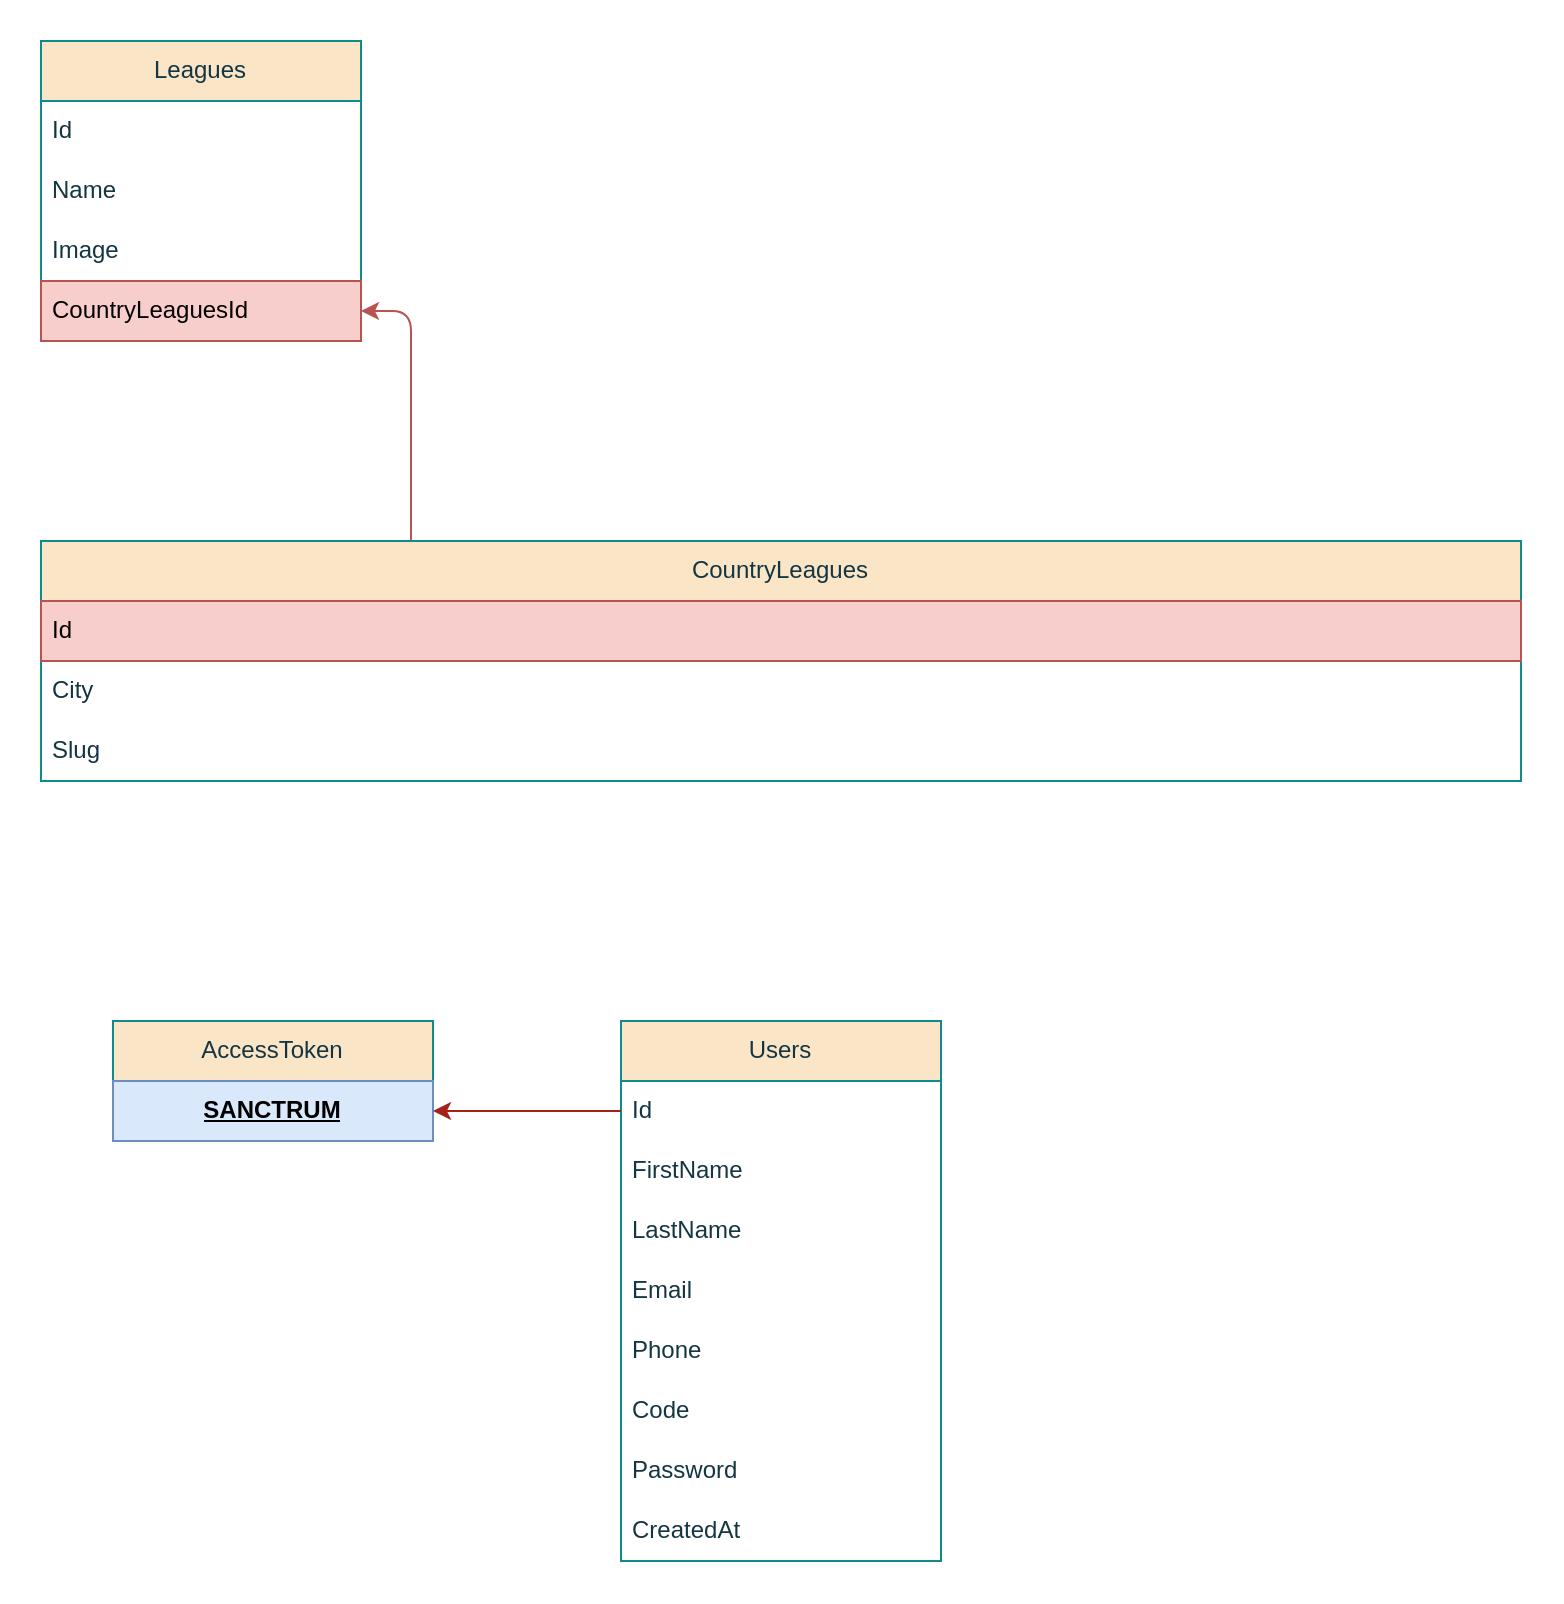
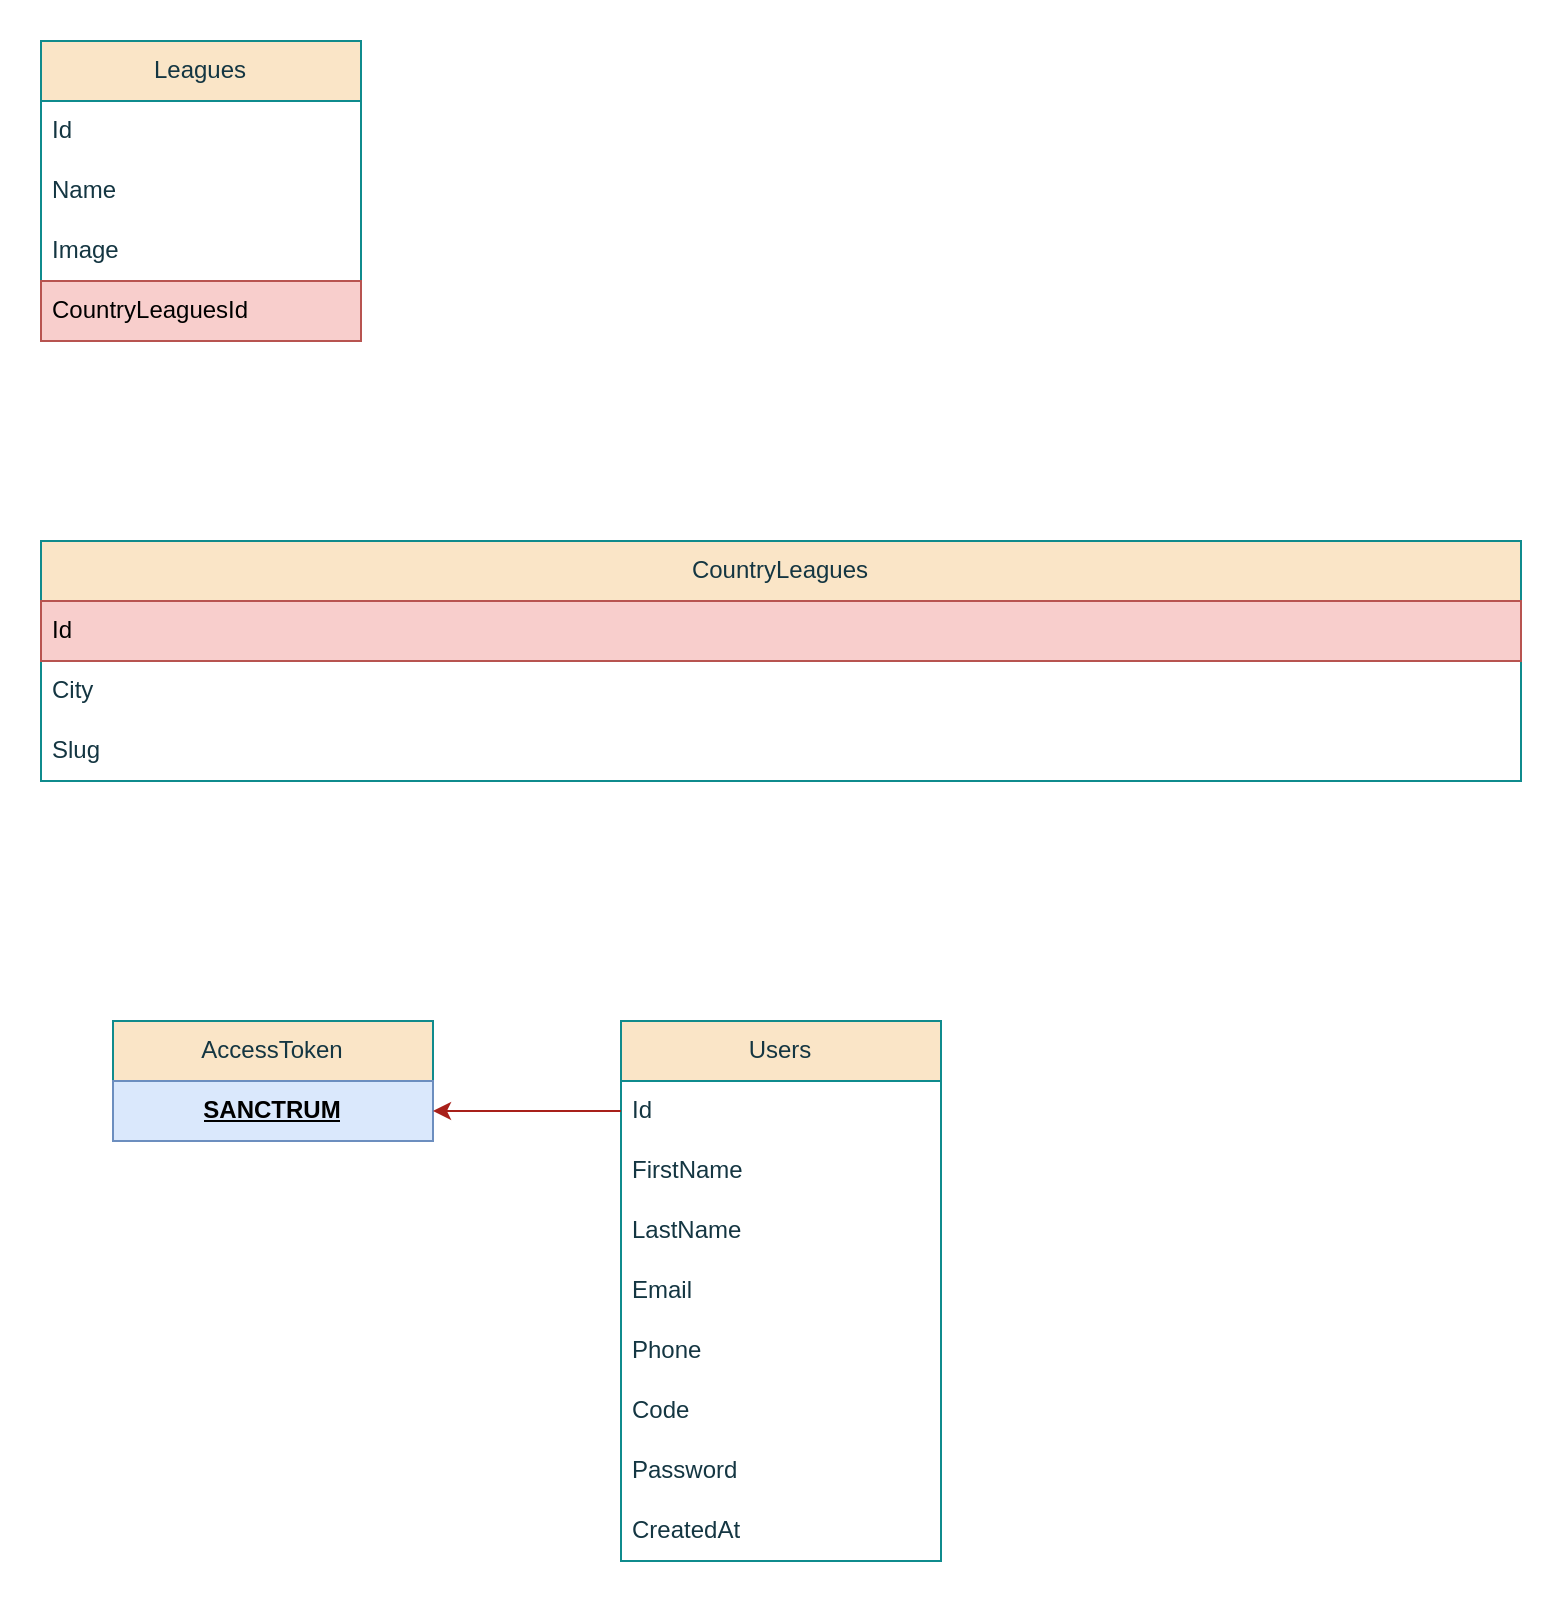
(411, 415) -> none
